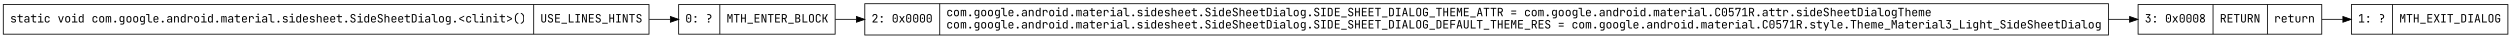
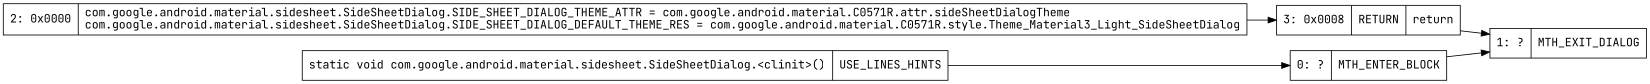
(846, 19) -> (1464, 55)
